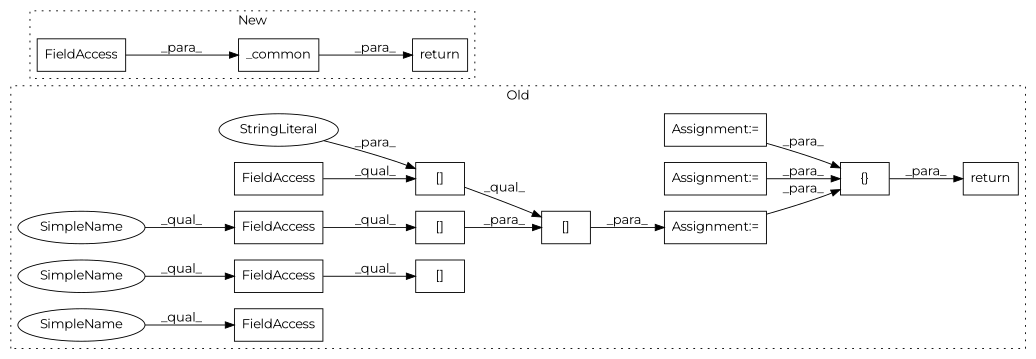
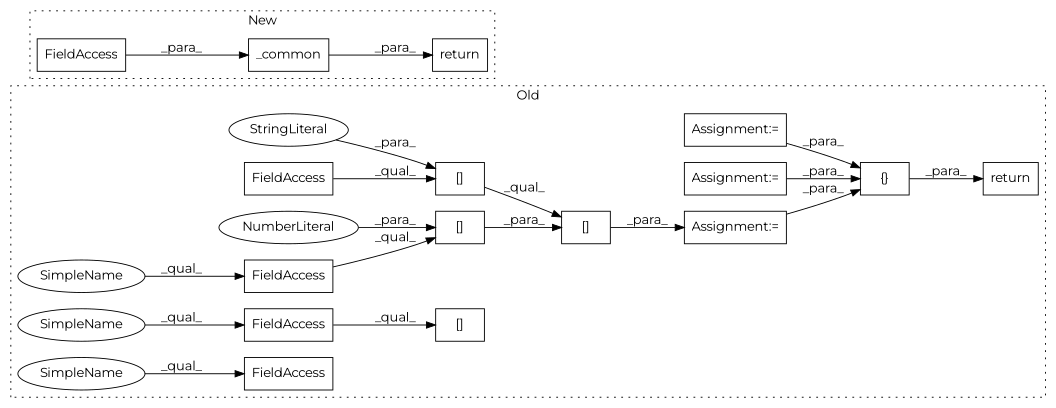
none -> (289, 228)
